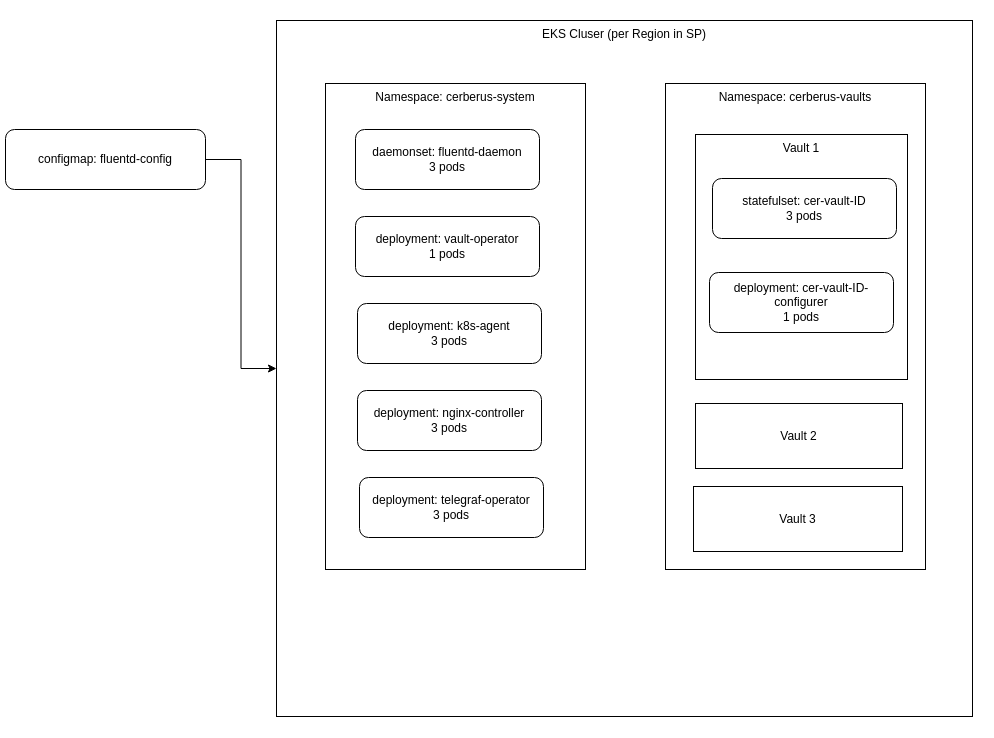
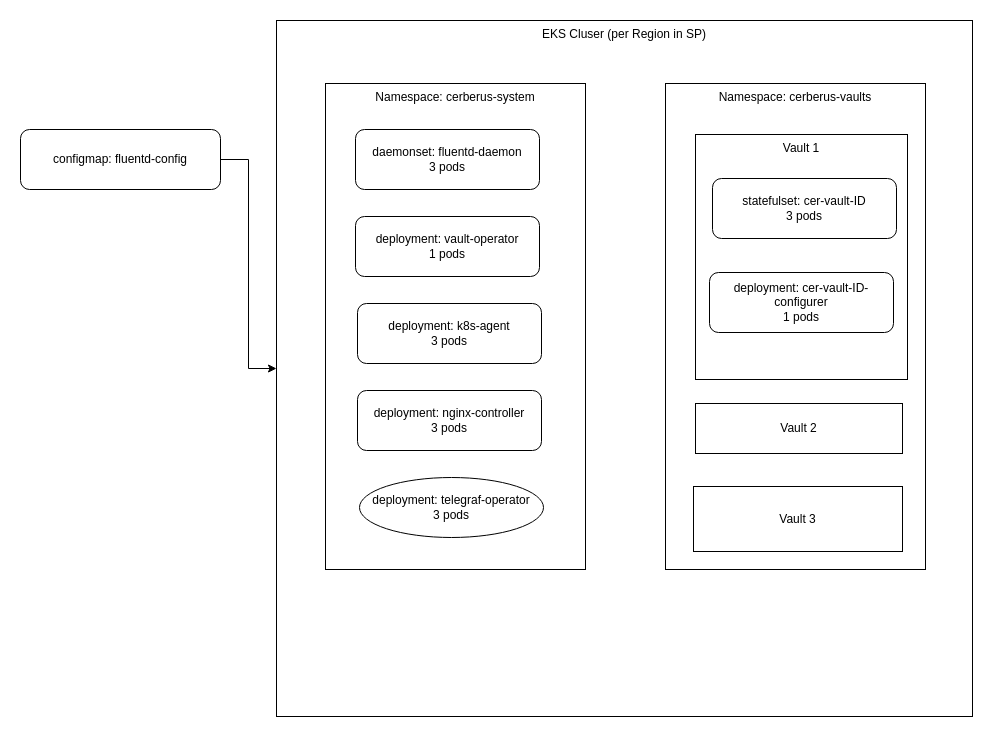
(106, 160) -> (121, 160)
(799, 436) -> (799, 429)
(452, 508) -> (452, 508)
